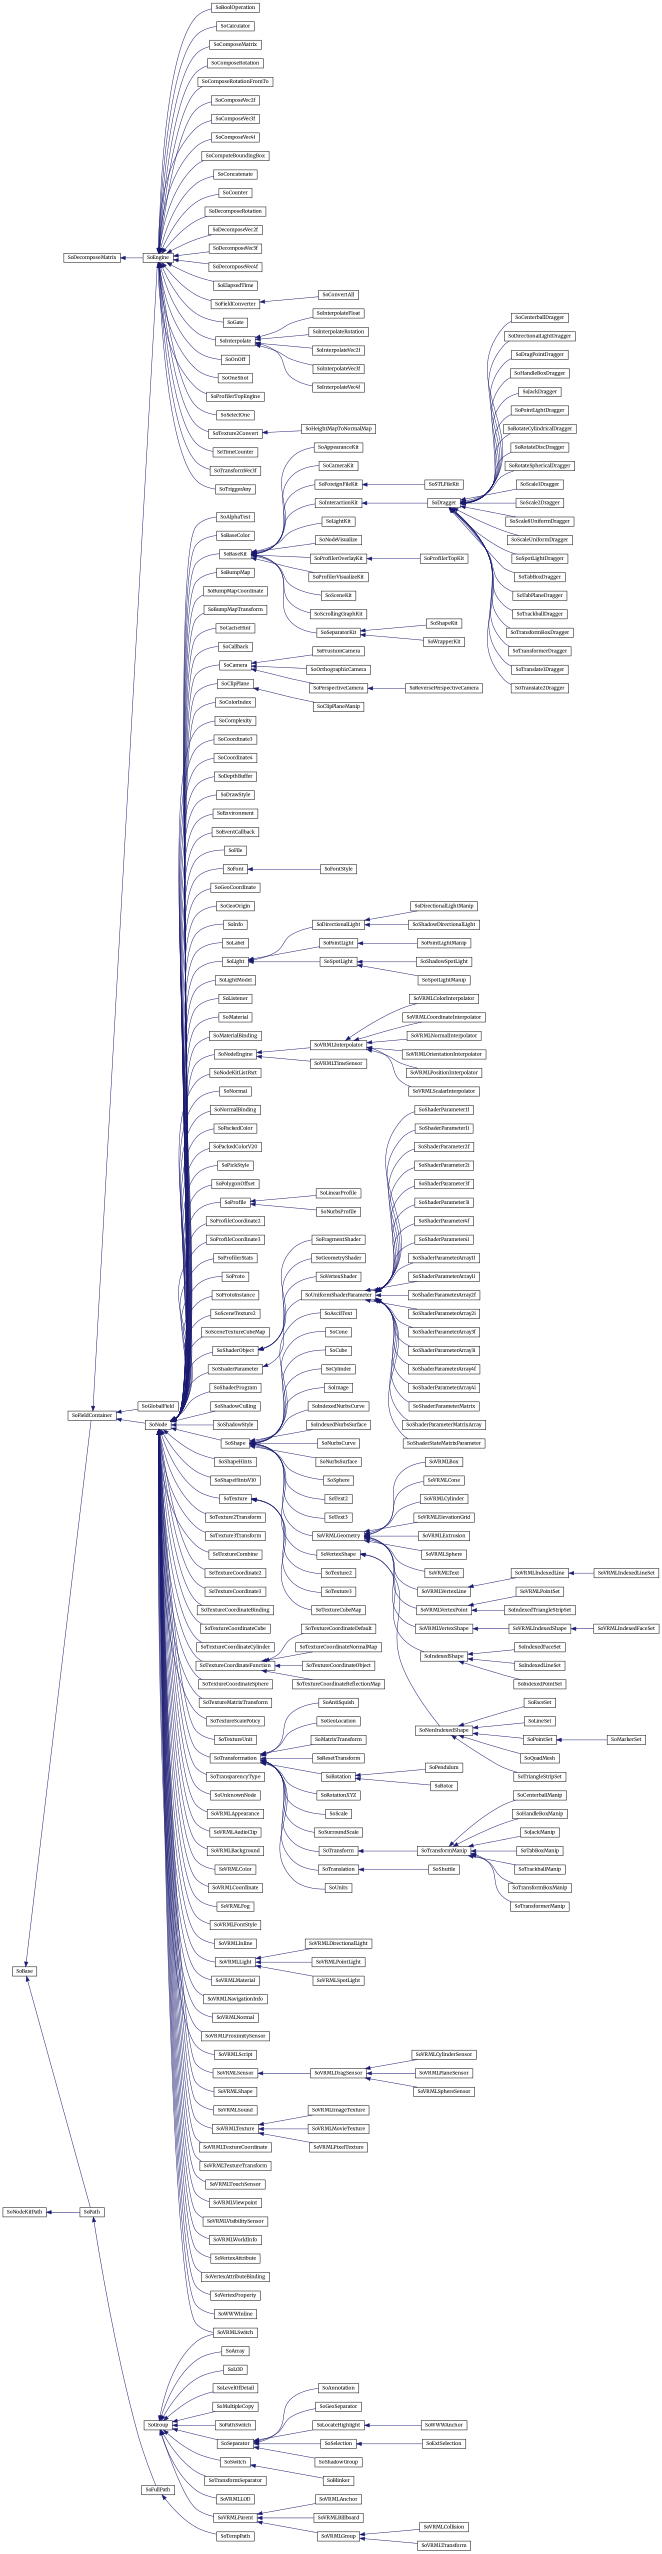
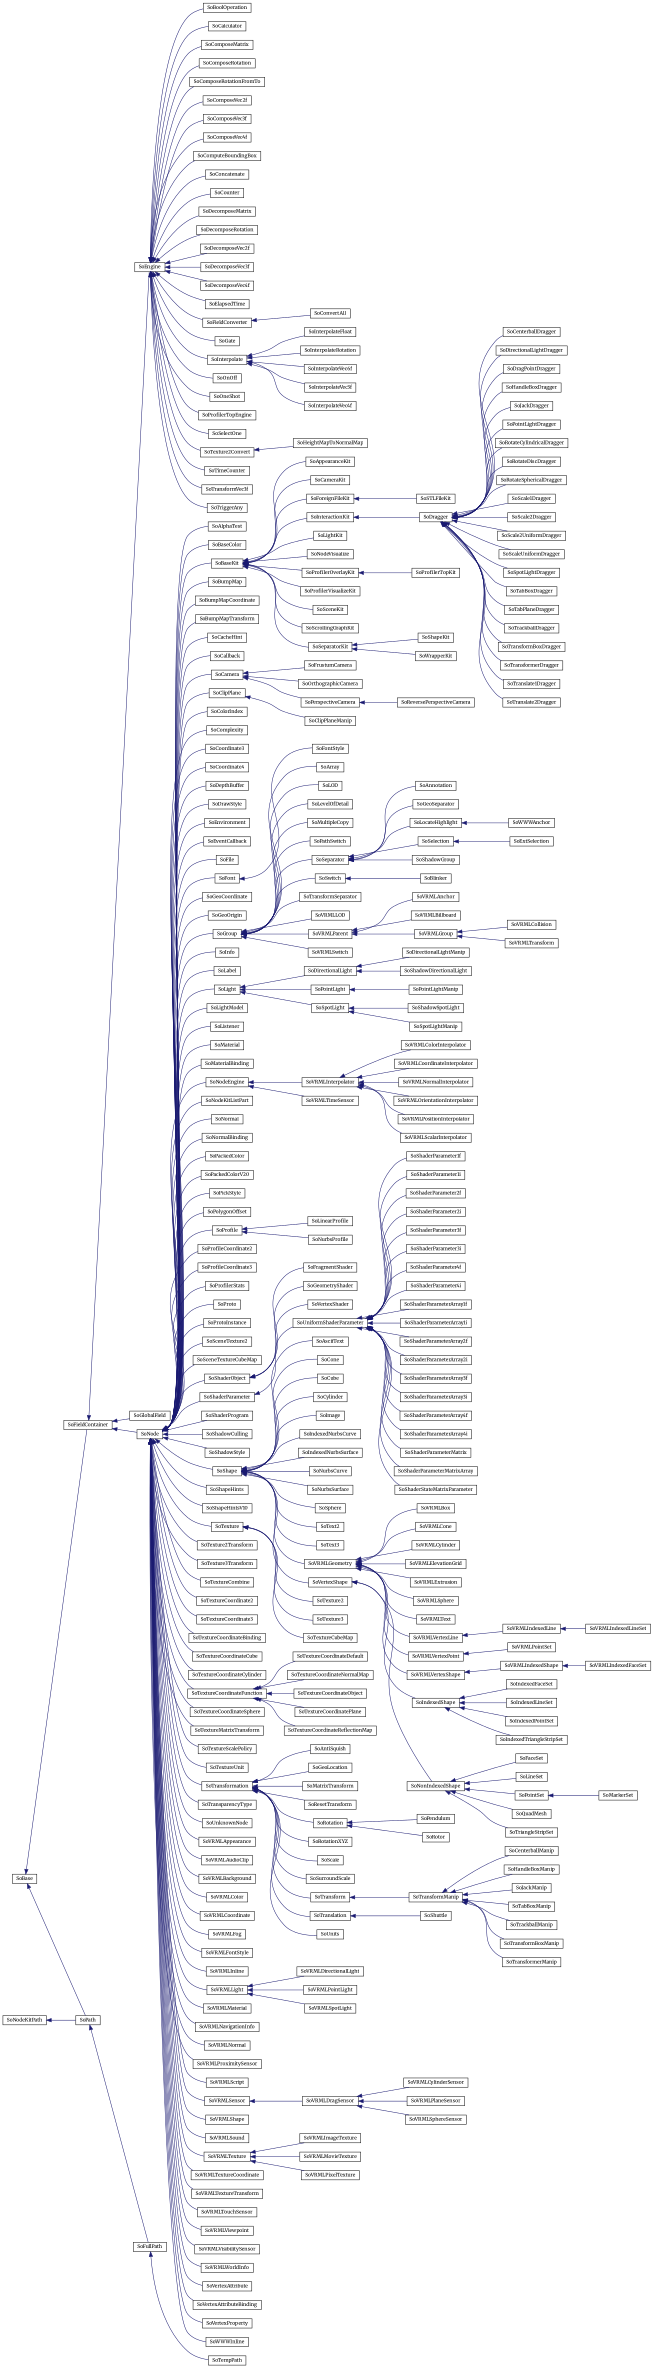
(134, 258) -> (173, 233)
(339, 351) -> (330, 369)
(540, 522) -> (532, 536)
(491, 1610) -> (479, 1724)
none -> (330, 1712)
(166, 1890) -> (177, 1172)
